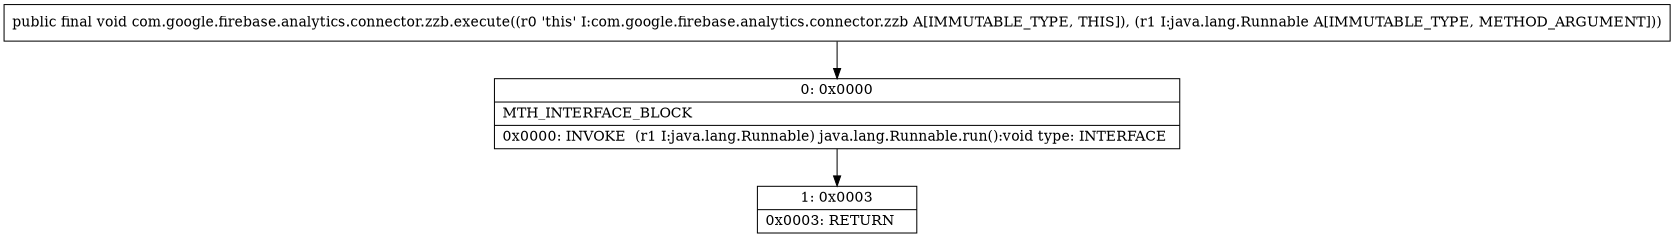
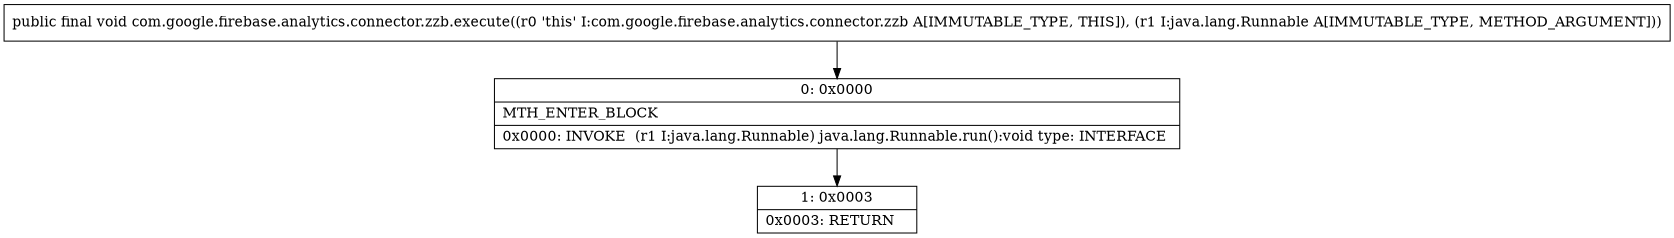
(597, 113) -> (581, 113)
